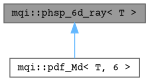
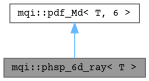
(75, 46) -> (75, 46)
